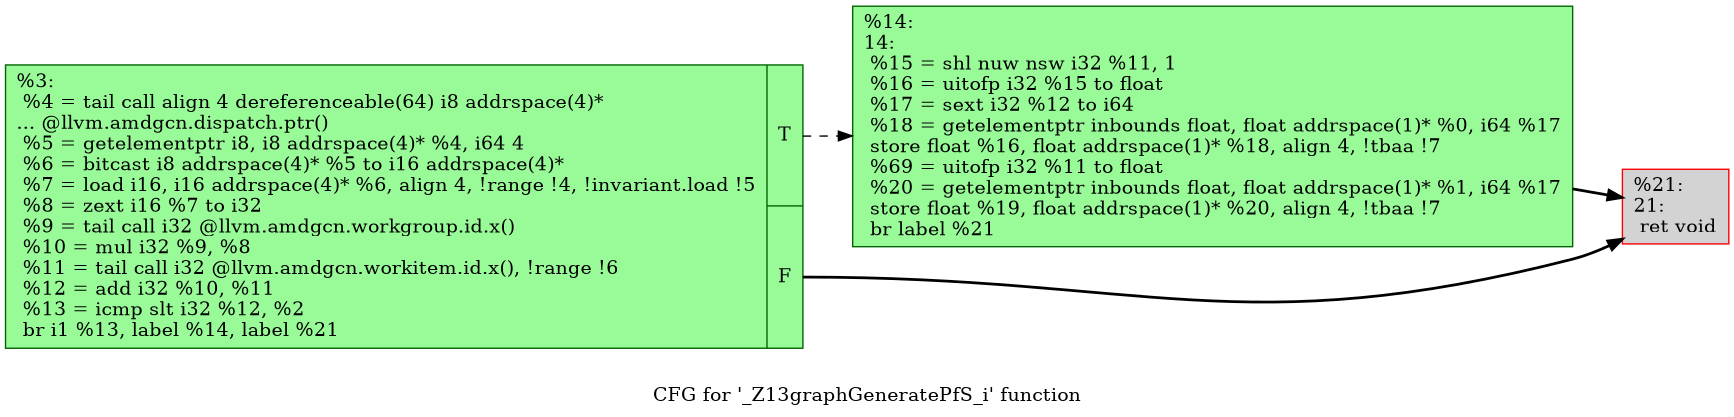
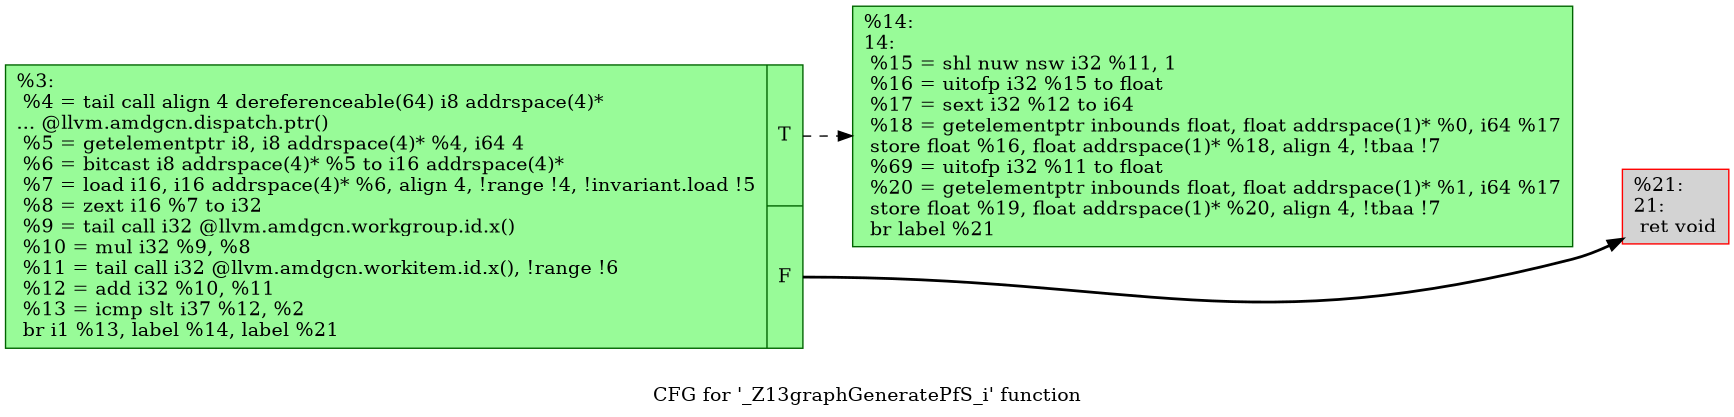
(1590, 192) -> none
(161, 310) -> (161, 310)
